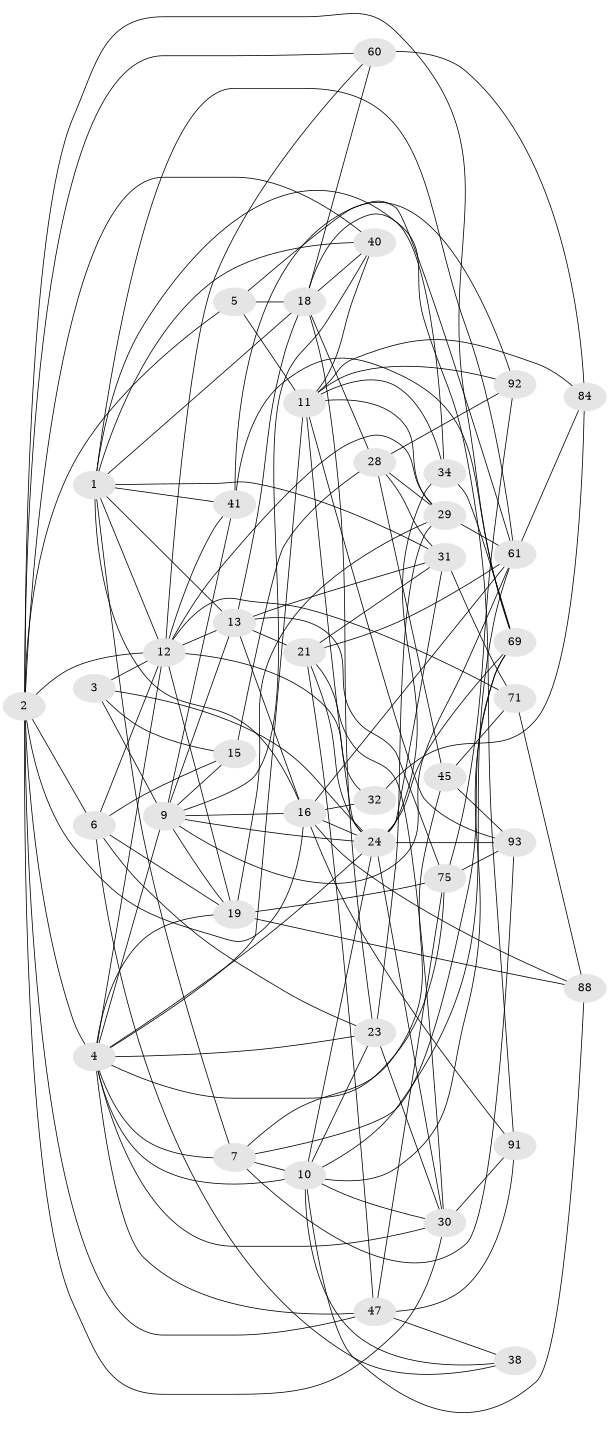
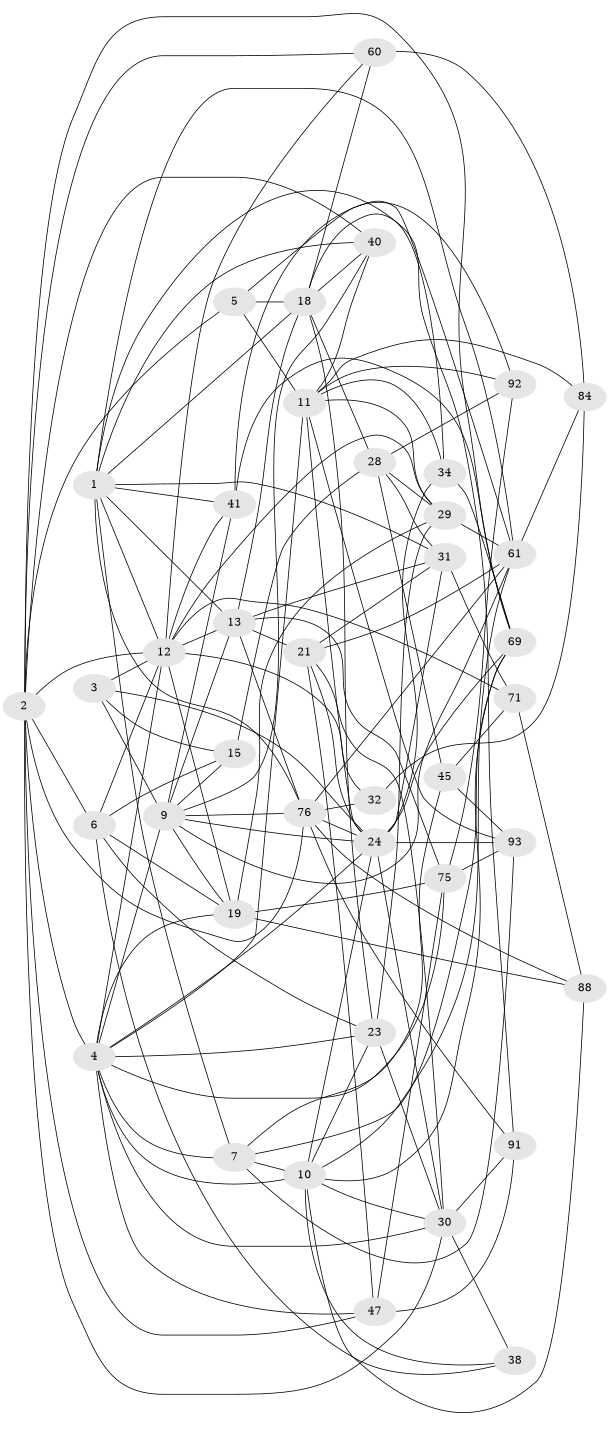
(305, 813) -> (305, 813)
(445, 1336) -> (480, 1292)
